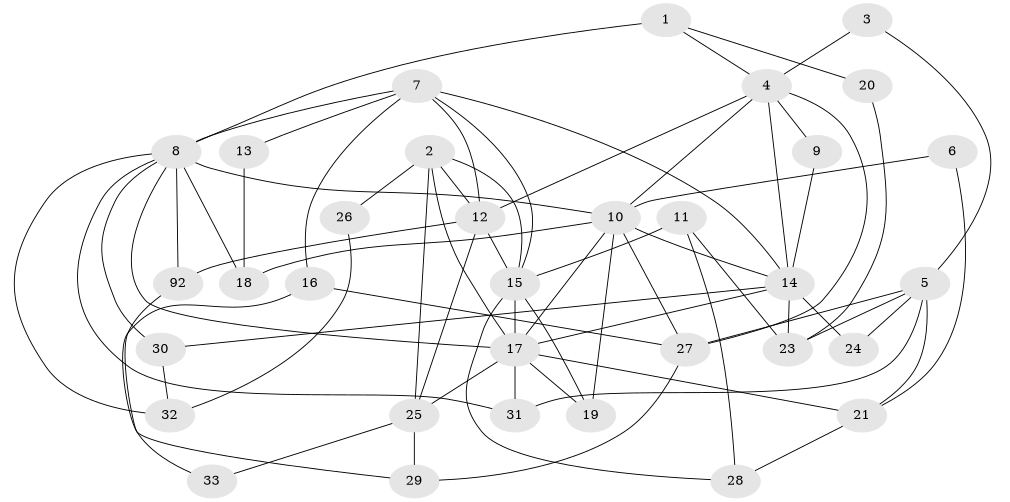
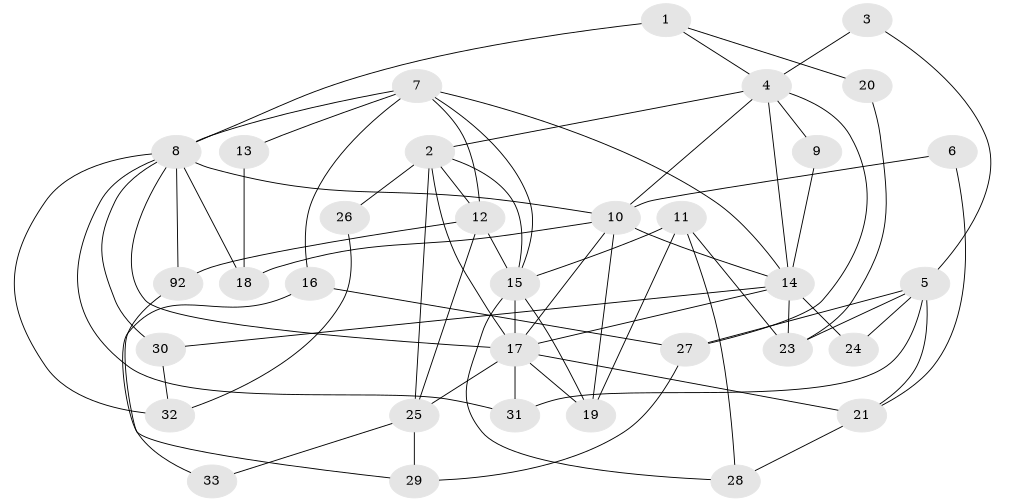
(636, 146) -> (598, 119)
(651, 284) -> none
none -> (638, 313)
